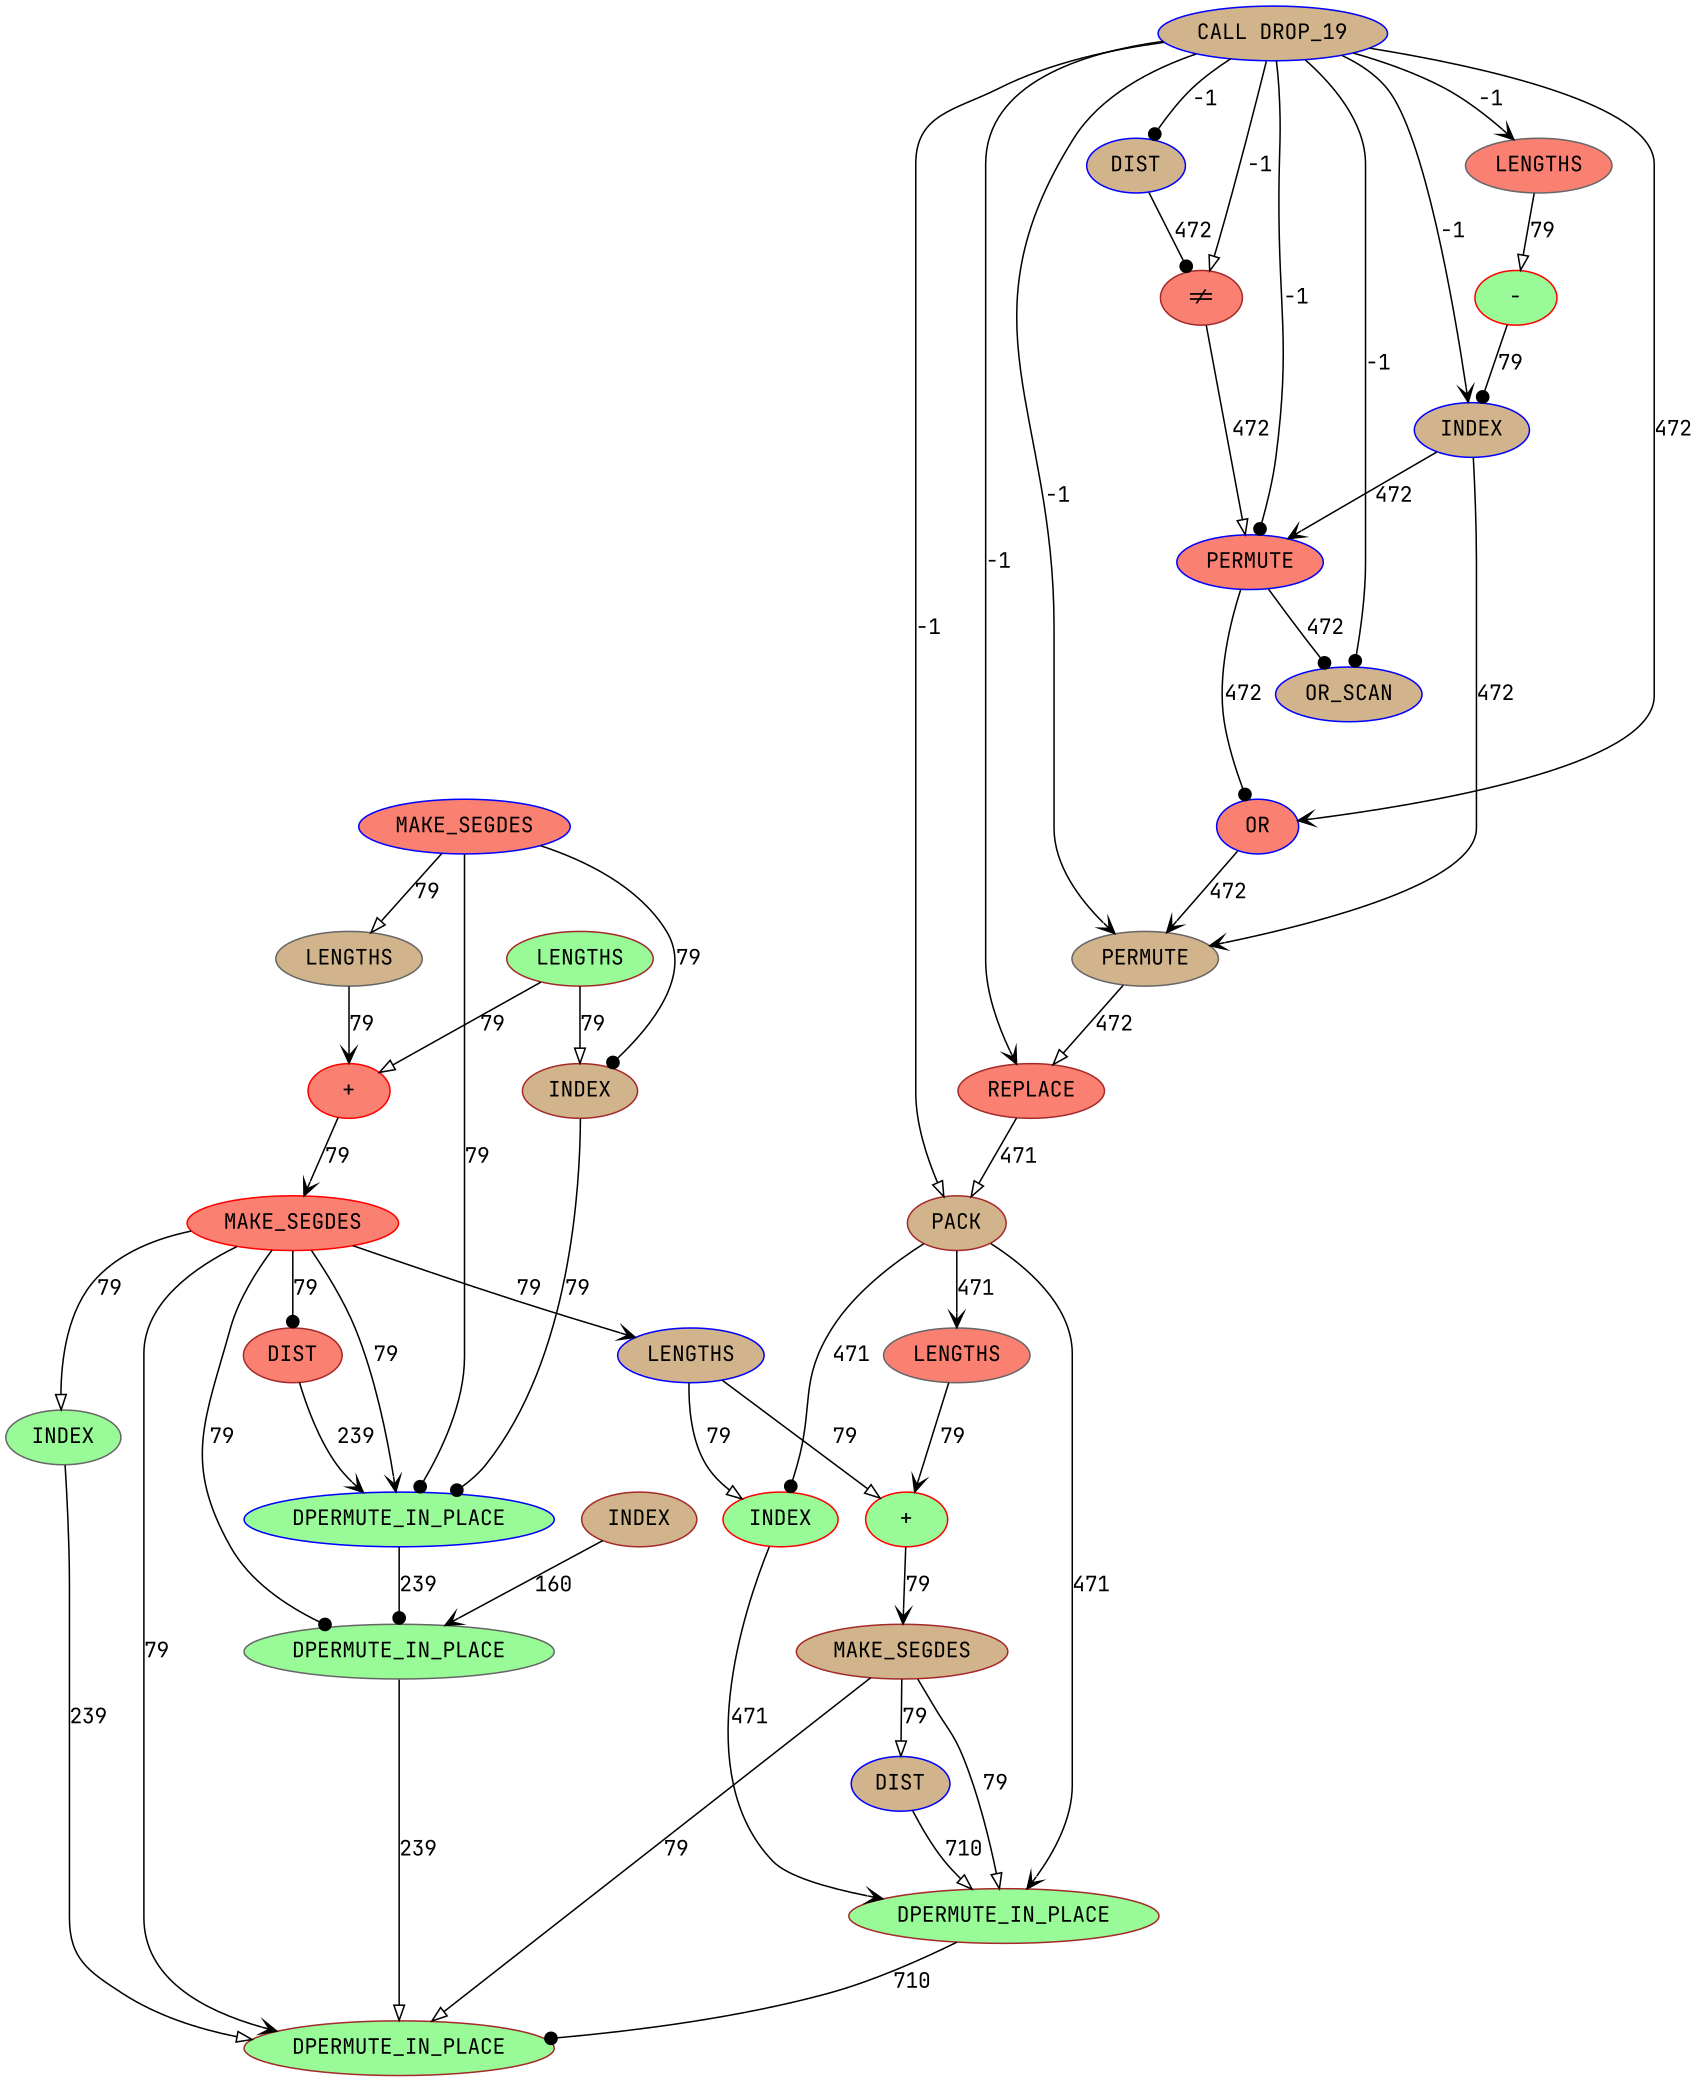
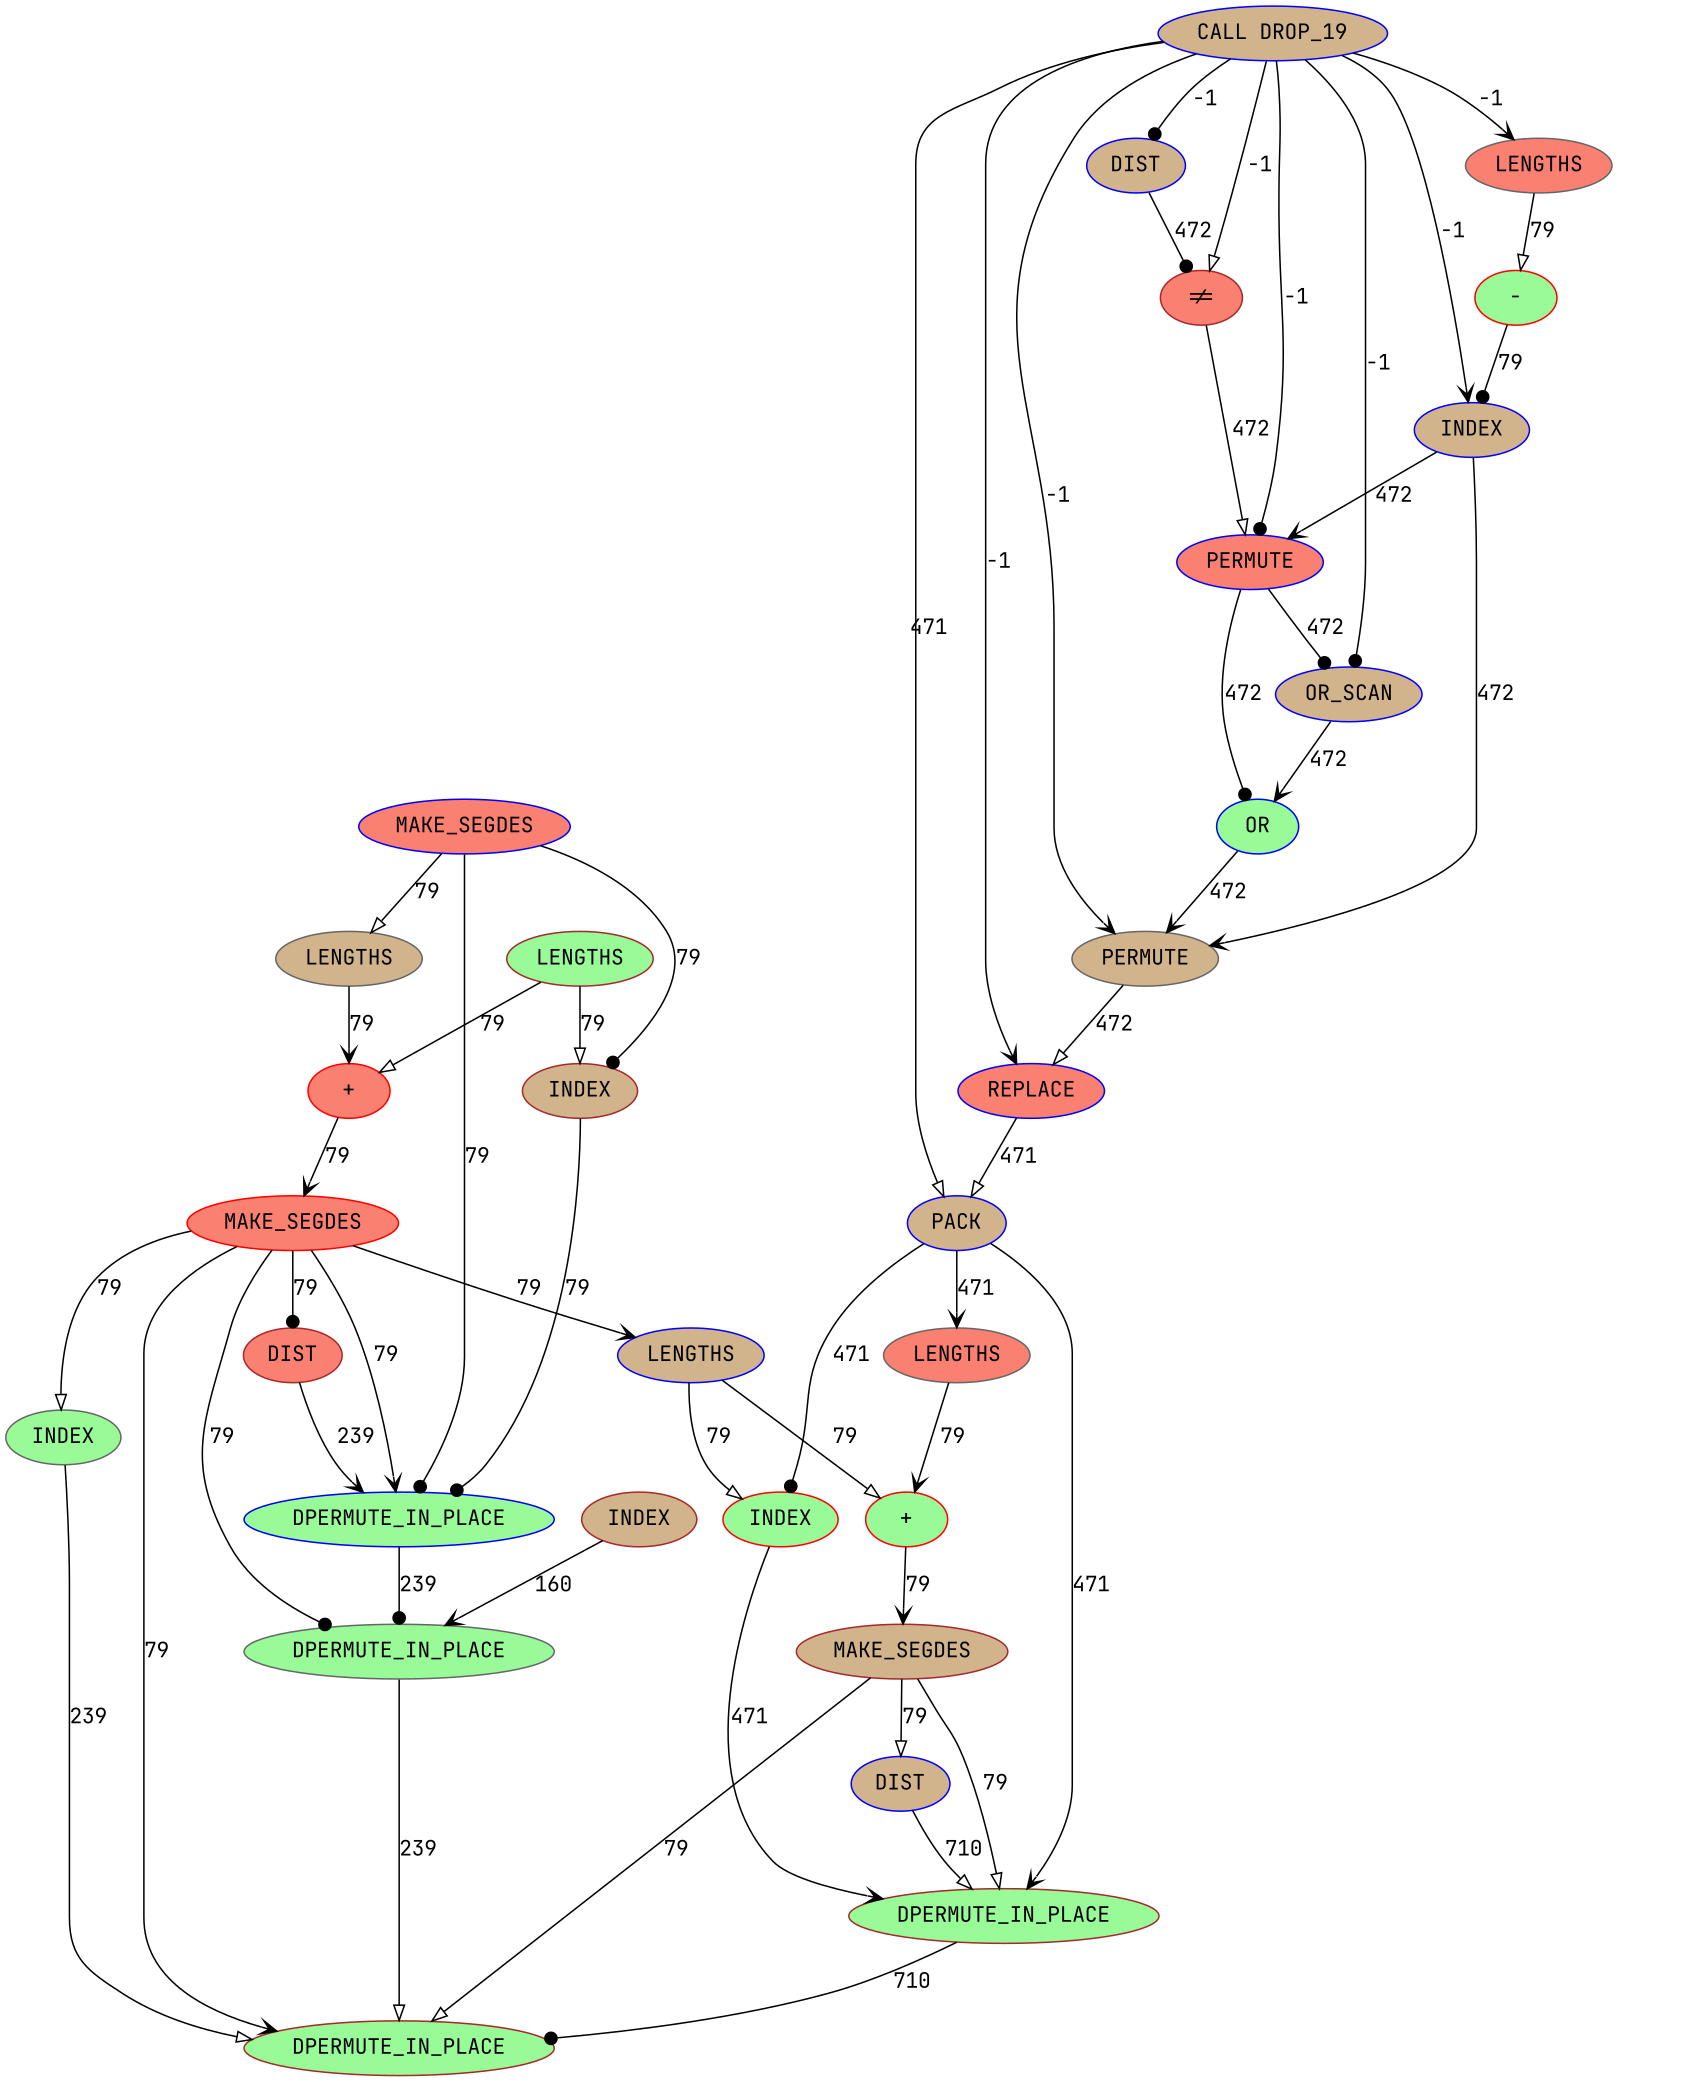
(1654, 458) -> (1307, 755)
(929, 628) -> (929, 628)
(1258, 827) -> (1258, 827)
(1031, 1091) -> (1031, 1091)
(957, 1223) -> (957, 1223)
